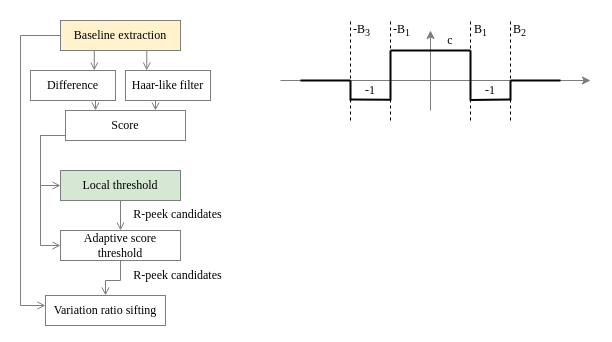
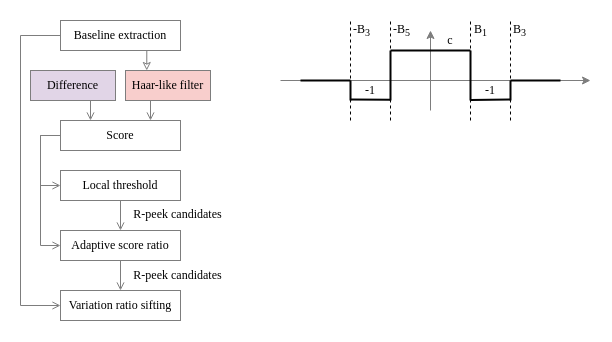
(402, 31) -> (402, 31)
(520, 31) -> (520, 31)
(121, 36) -> (121, 36)
(94, 58) -> none
(147, 64) -> (147, 62)
(73, 86) -> (73, 86)
(168, 86) -> (168, 86)
(126, 126) -> (121, 136)
(121, 186) -> (121, 186)
(121, 246) -> (121, 246)
(106, 311) -> (121, 306)
